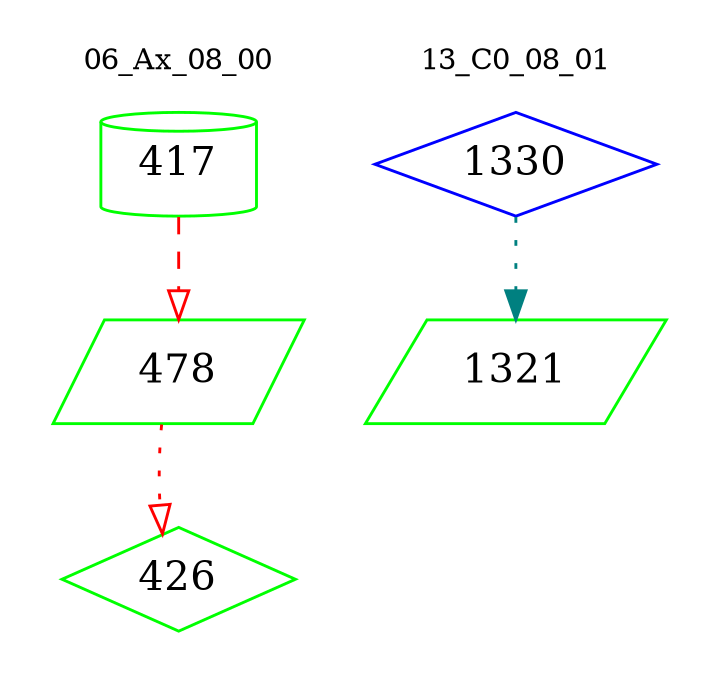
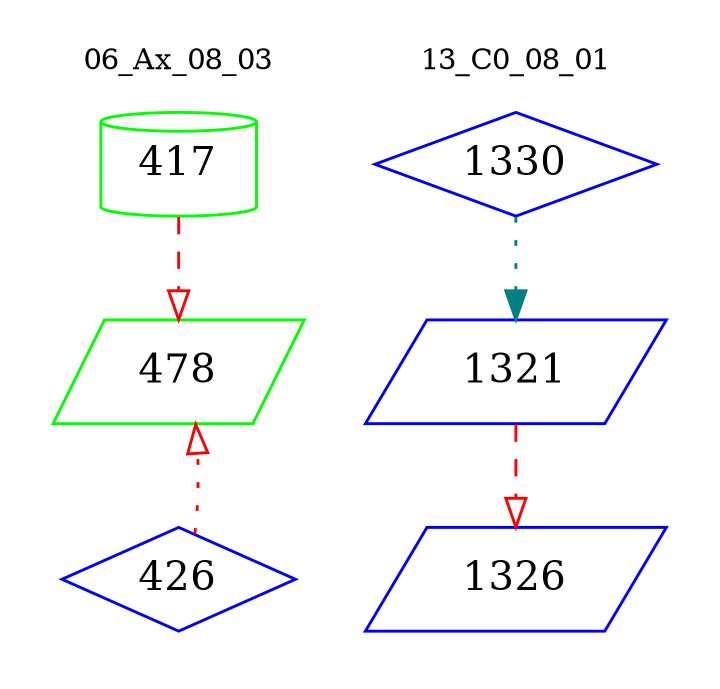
(179, 62) -> (179, 62)
(516, 372) -> (516, 372)
(159, 465) -> (198, 494)
(179, 579) -> (179, 579)
none -> (516, 579)
